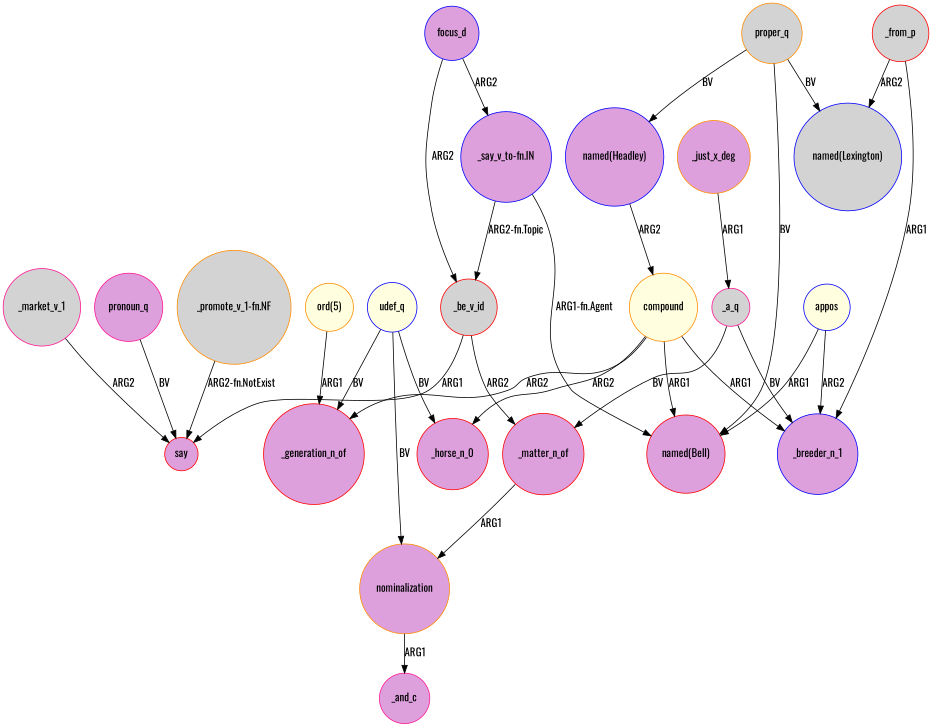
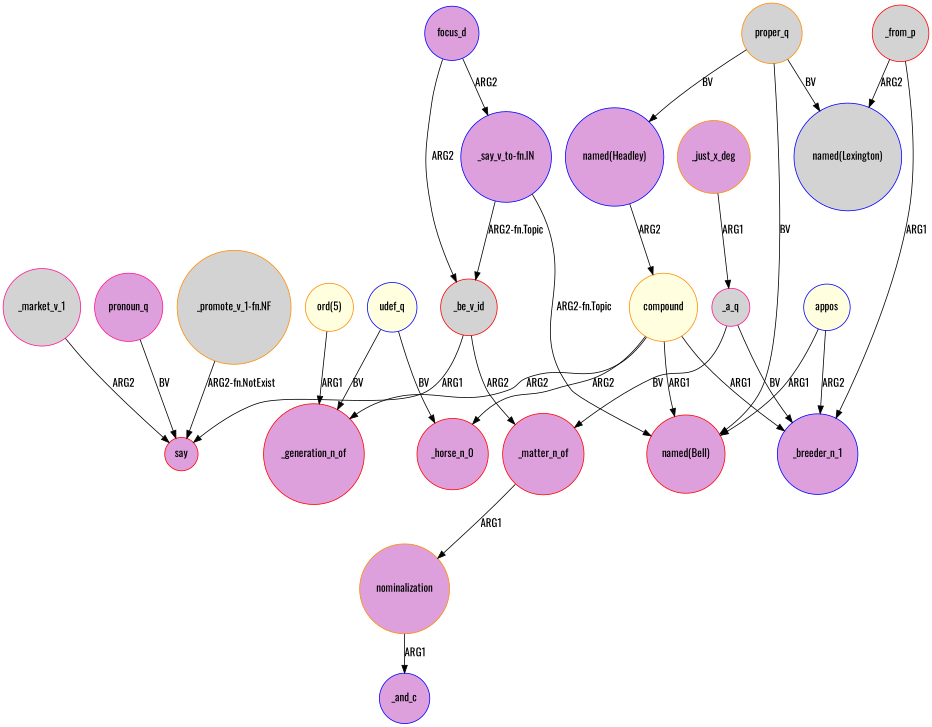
(584, 307) -> (584, 307)
(396, 434) -> none
(405, 698) -> (405, 698)
